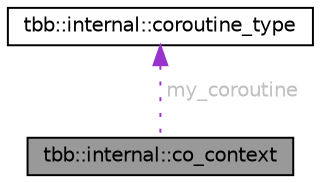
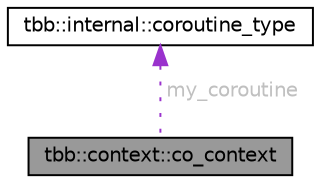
(160, 156) -> (160, 156)
